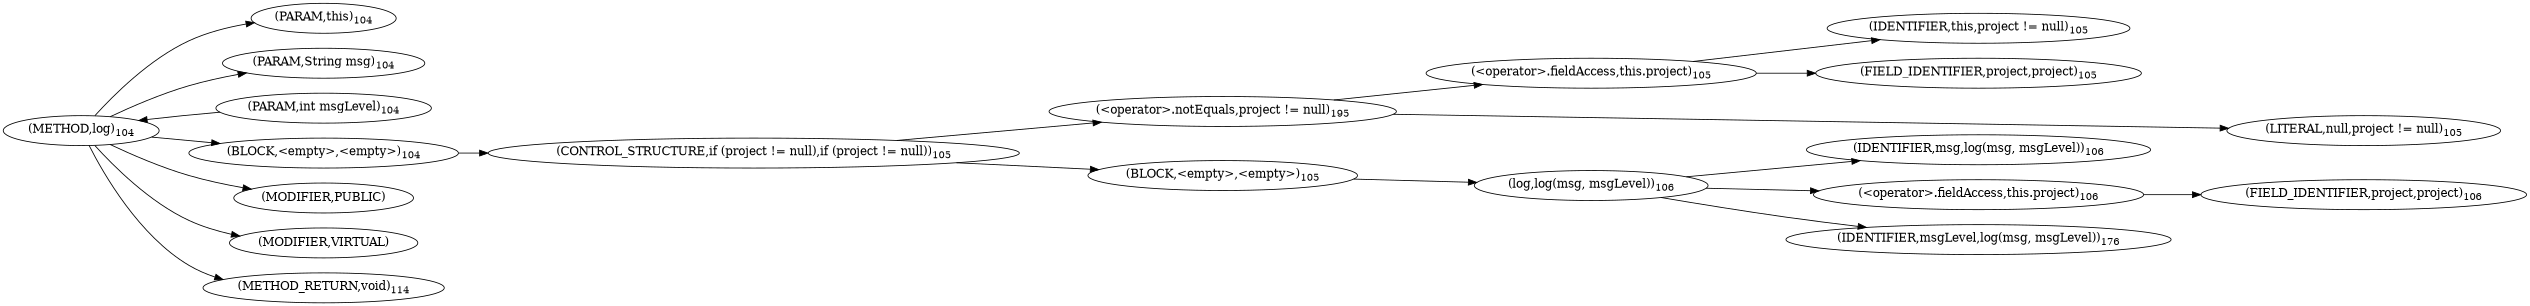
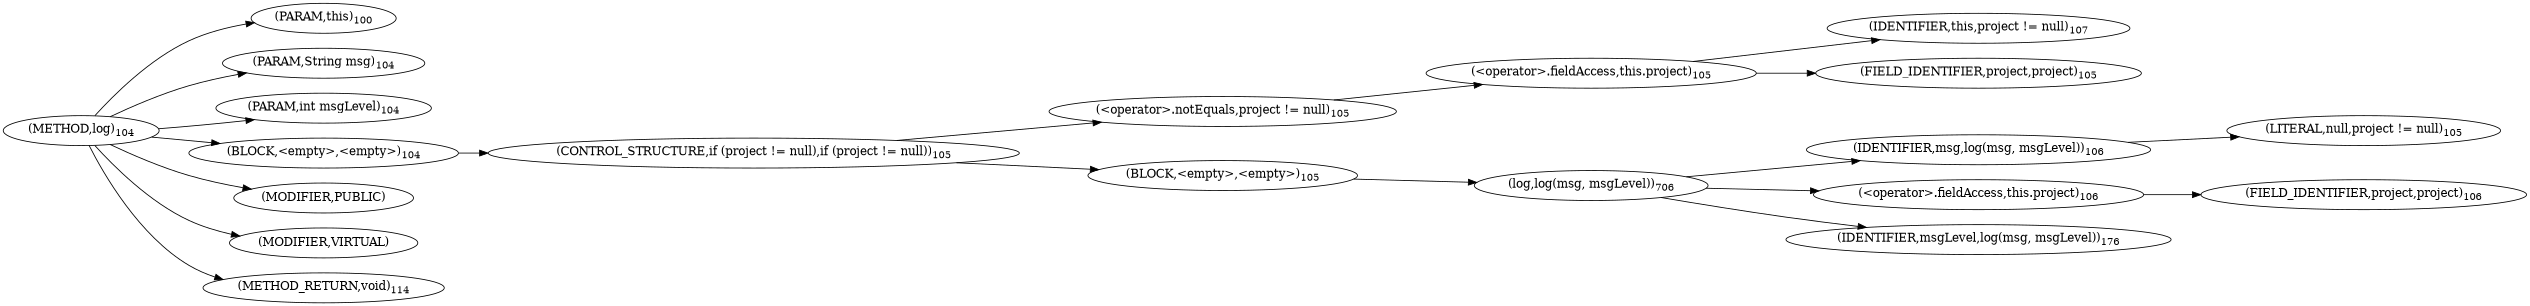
(363, 17) -> (363, 17)
(2079, 27) -> (2079, 27)
(1340, 110) -> (1340, 110)
(184, 116) -> (202, 125)
(1807, 121) -> (2179, 140)
(1665, 184) -> (1665, 184)
